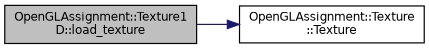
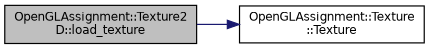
(101, 24) -> (101, 24)
